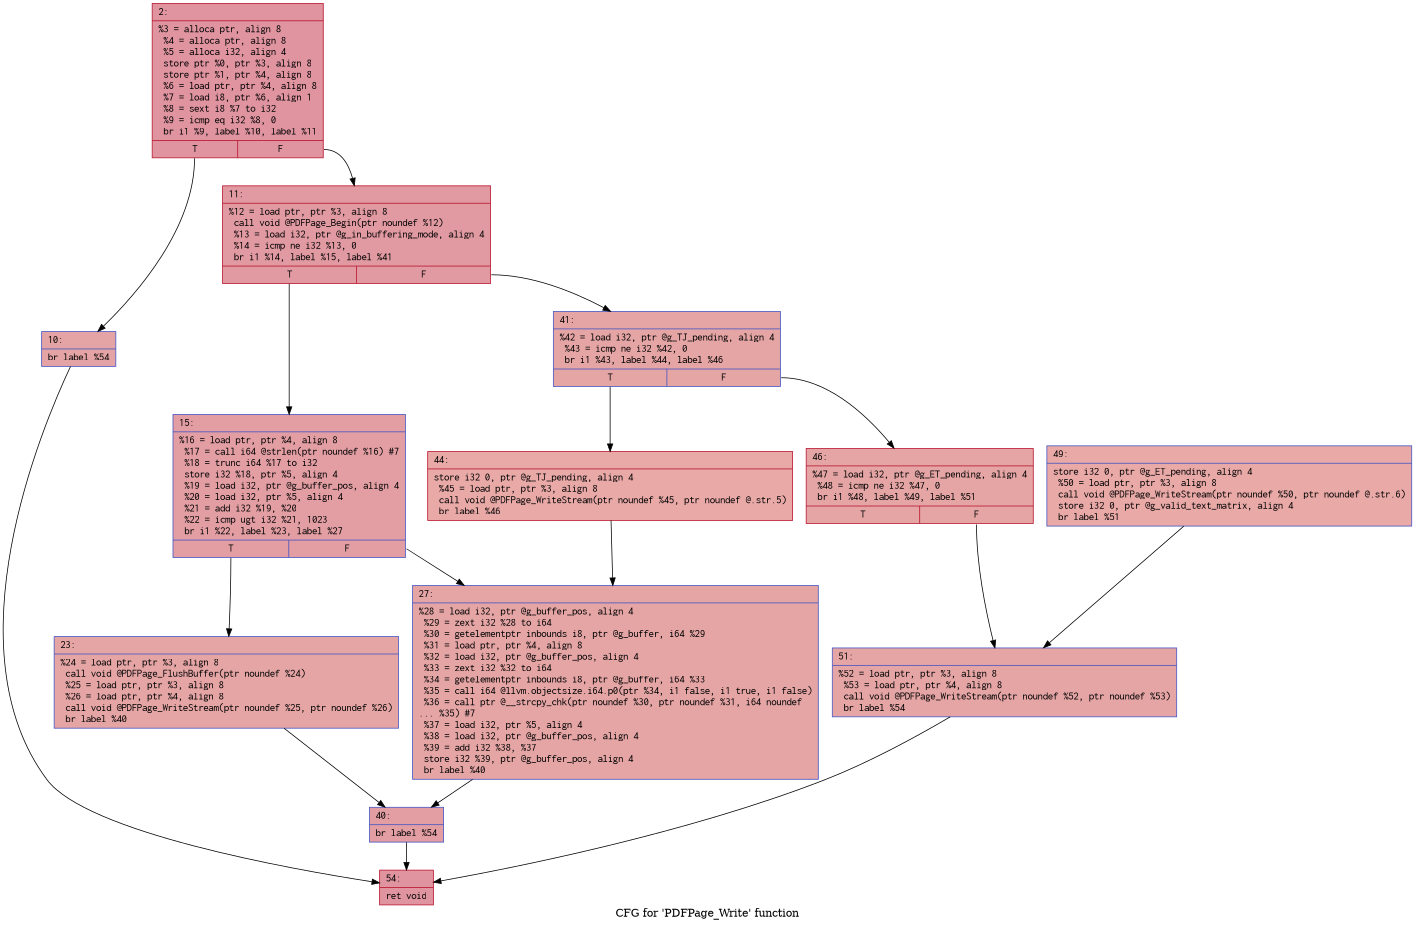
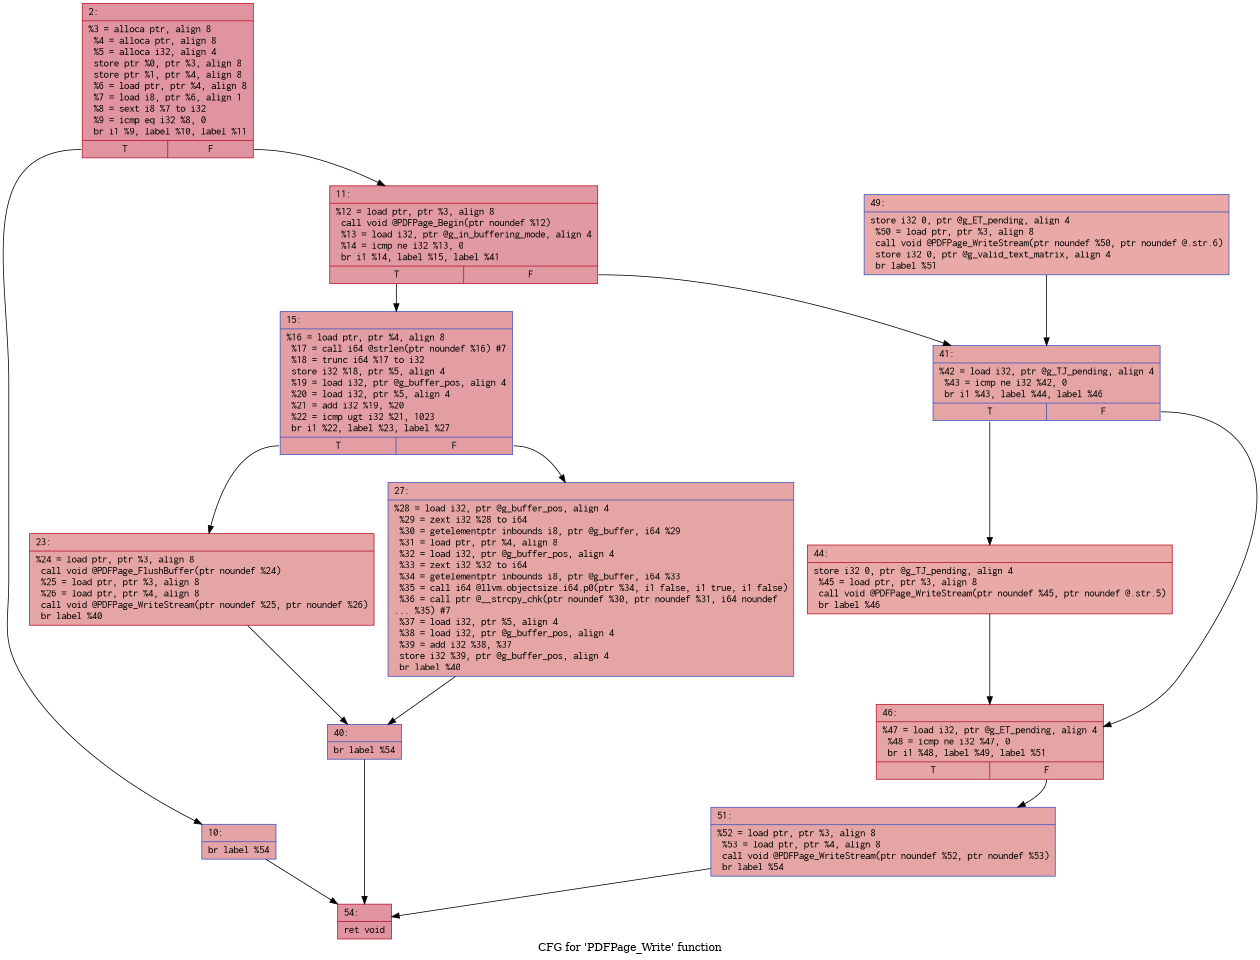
(612, 549) -> (990, 655)
(1117, 584) -> (1047, 306)
(226, 682) -> (202, 579)
